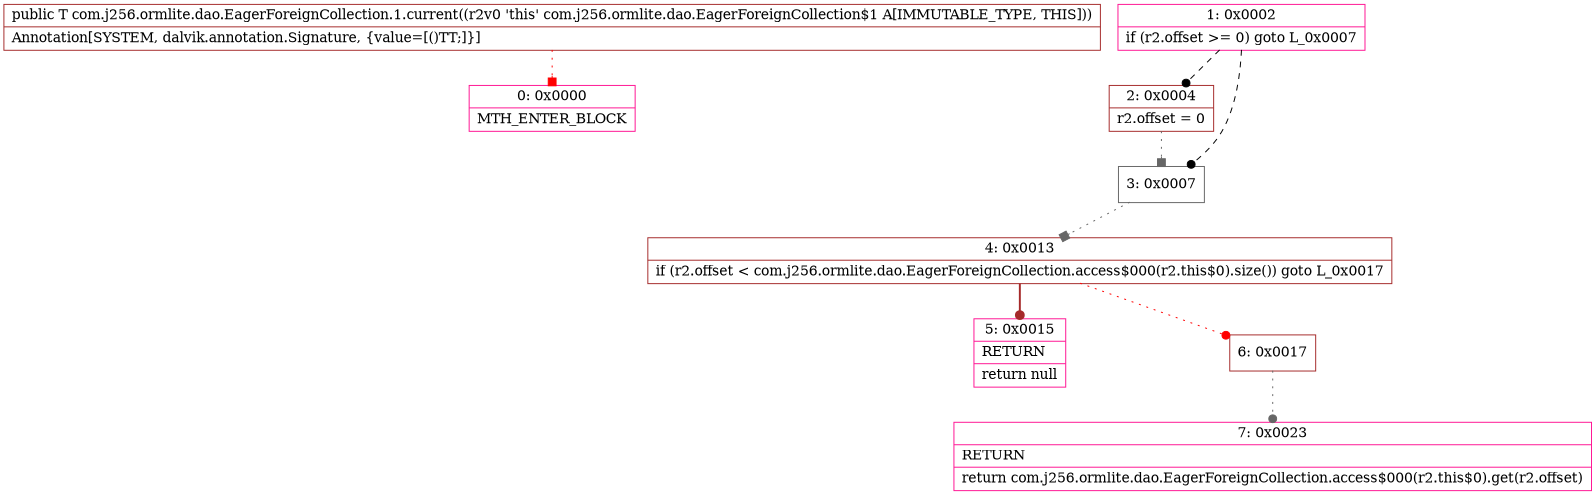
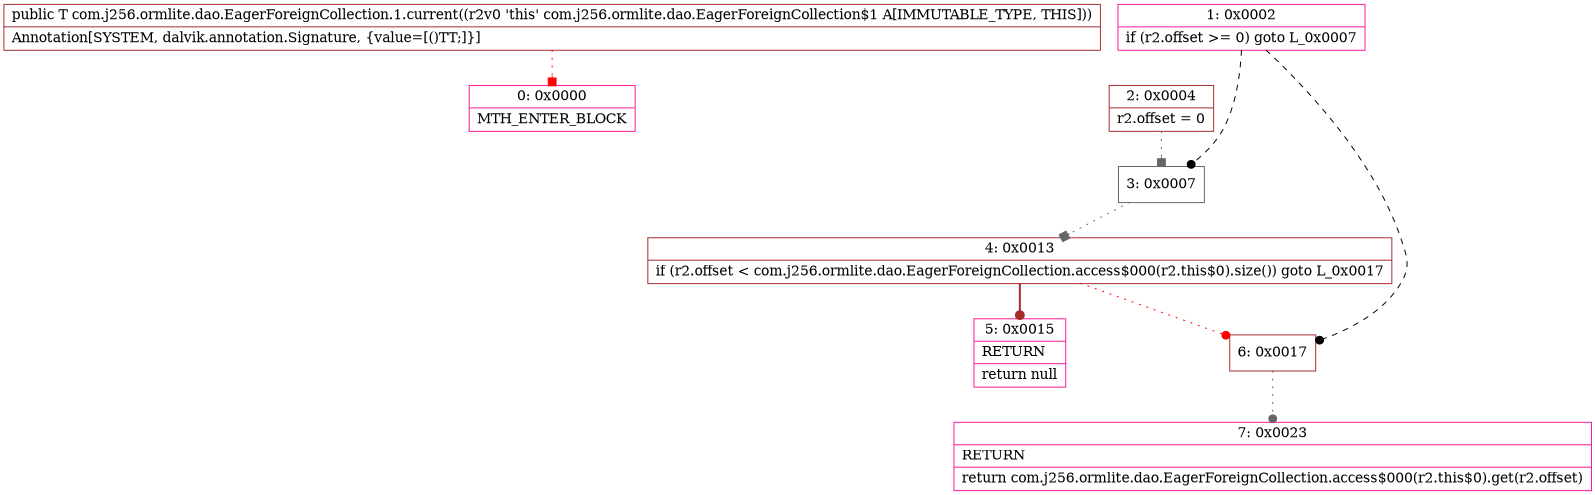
(1204, 65) -> (1383, 197)
